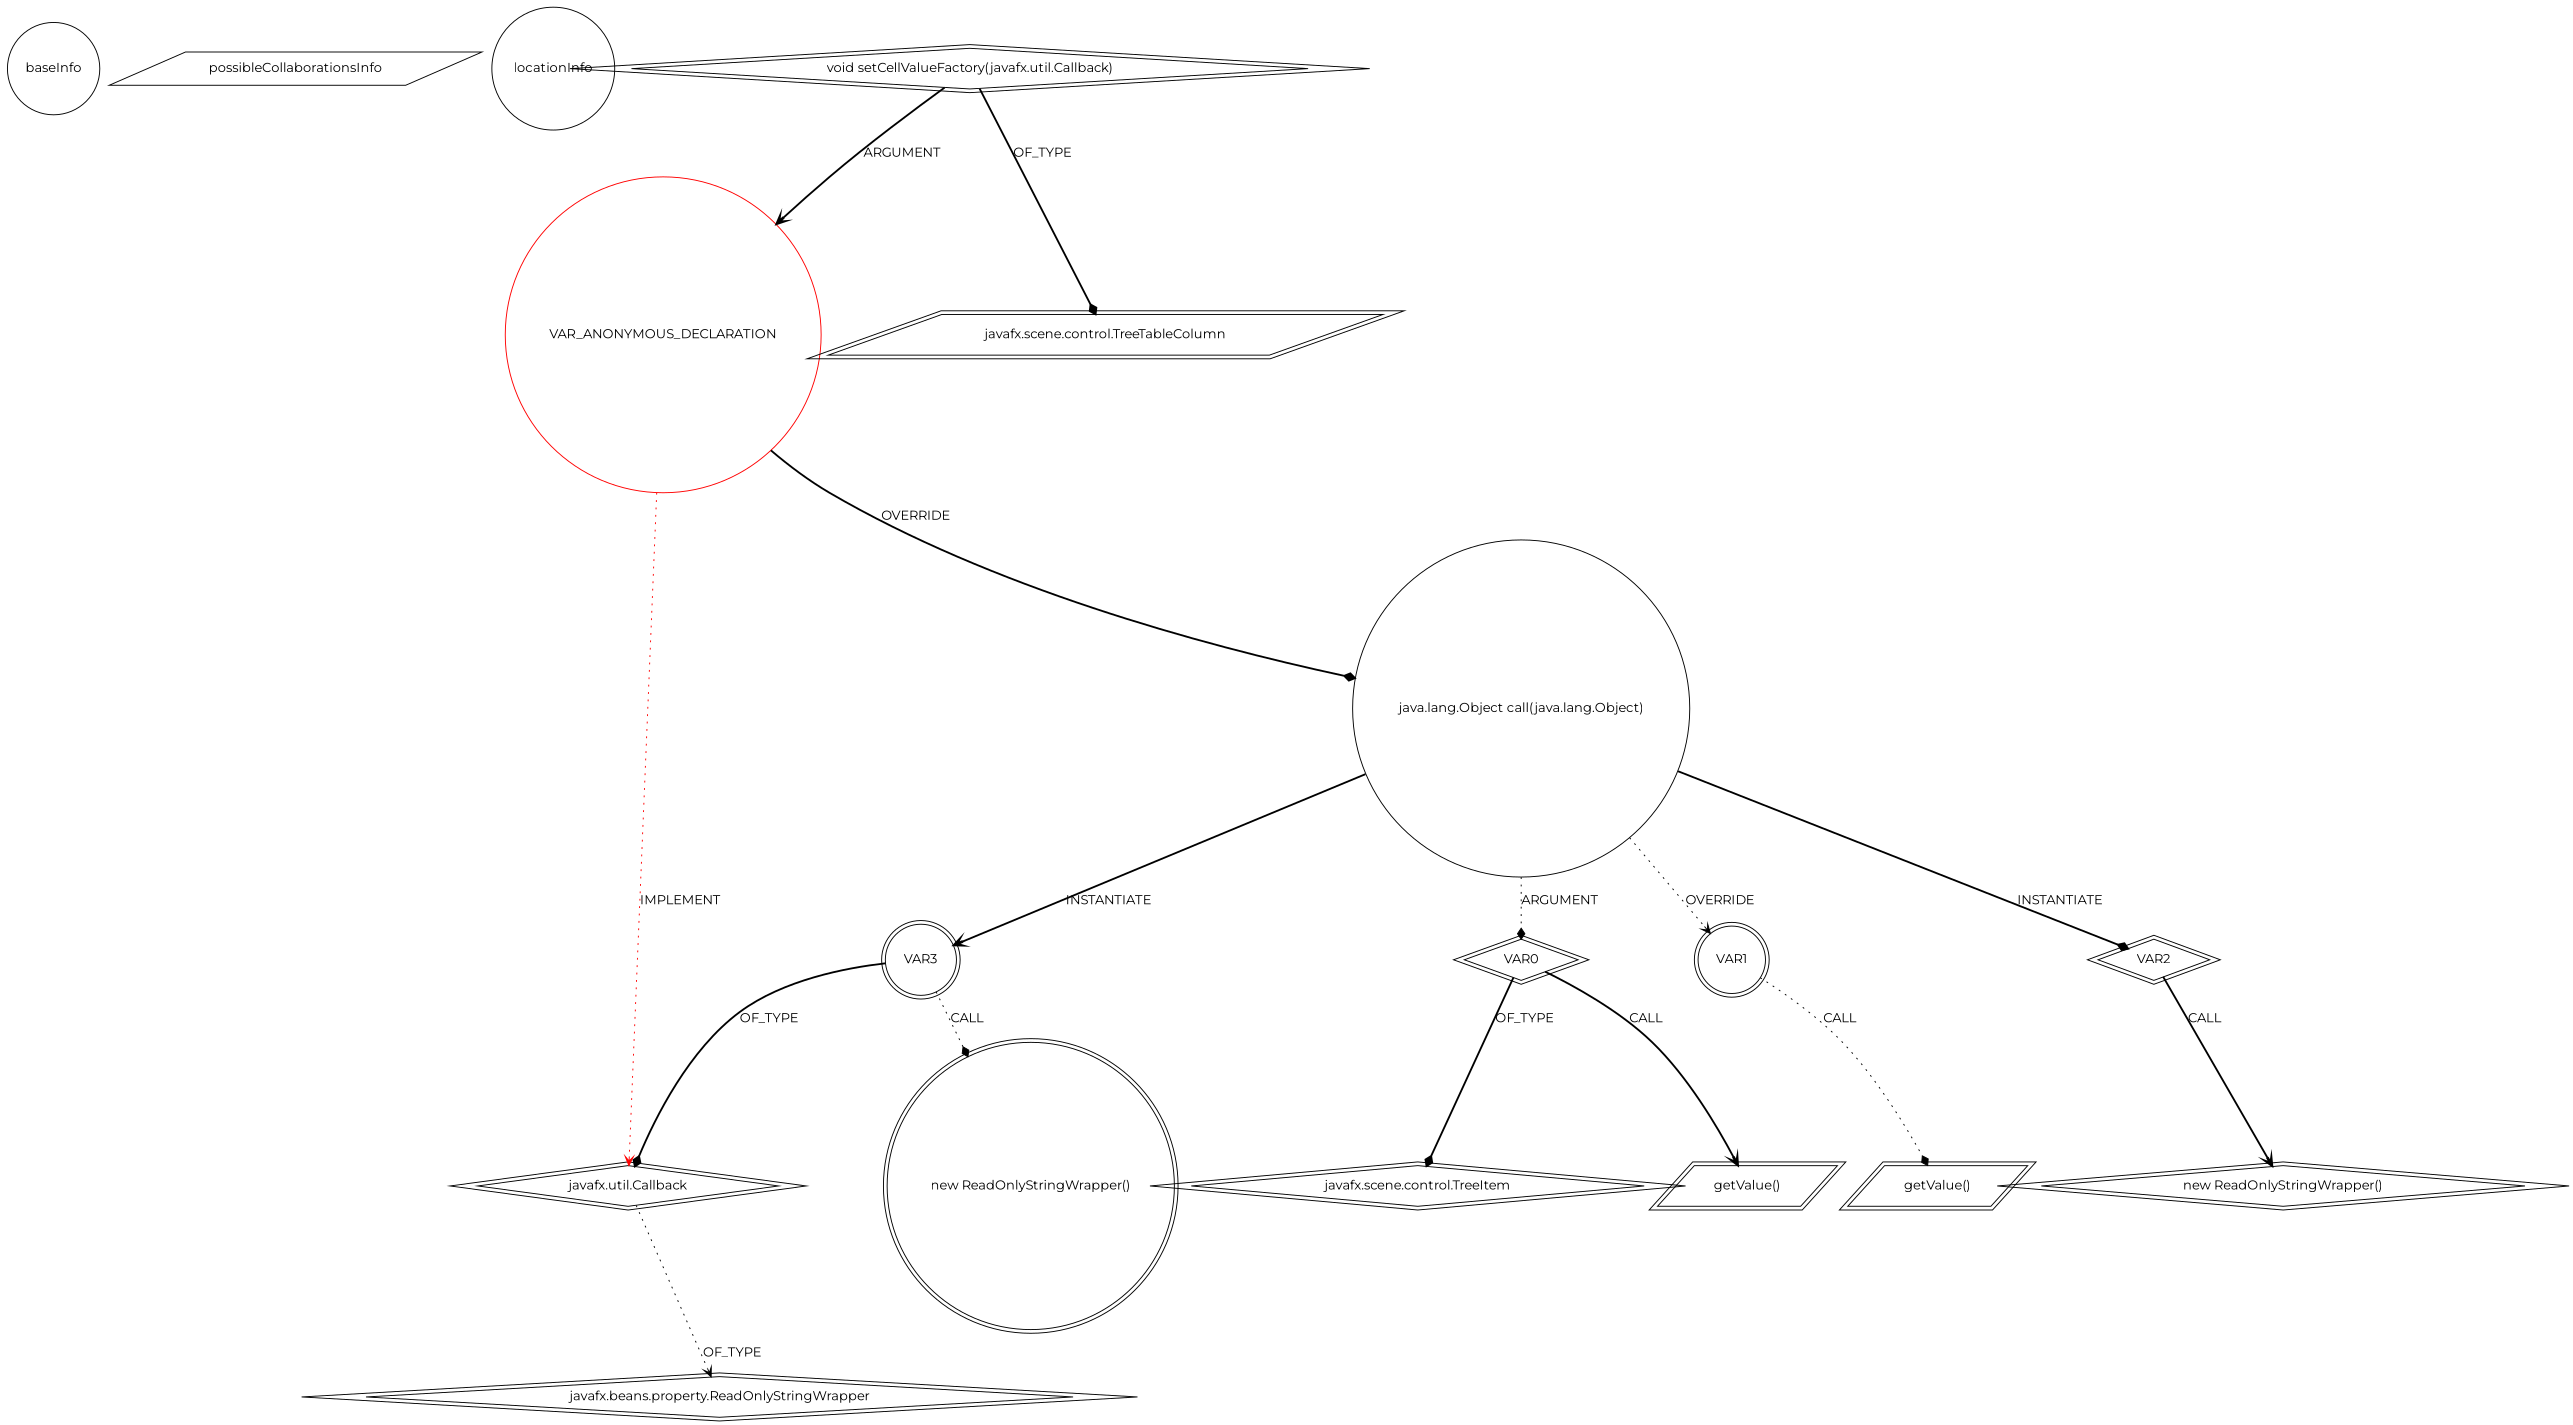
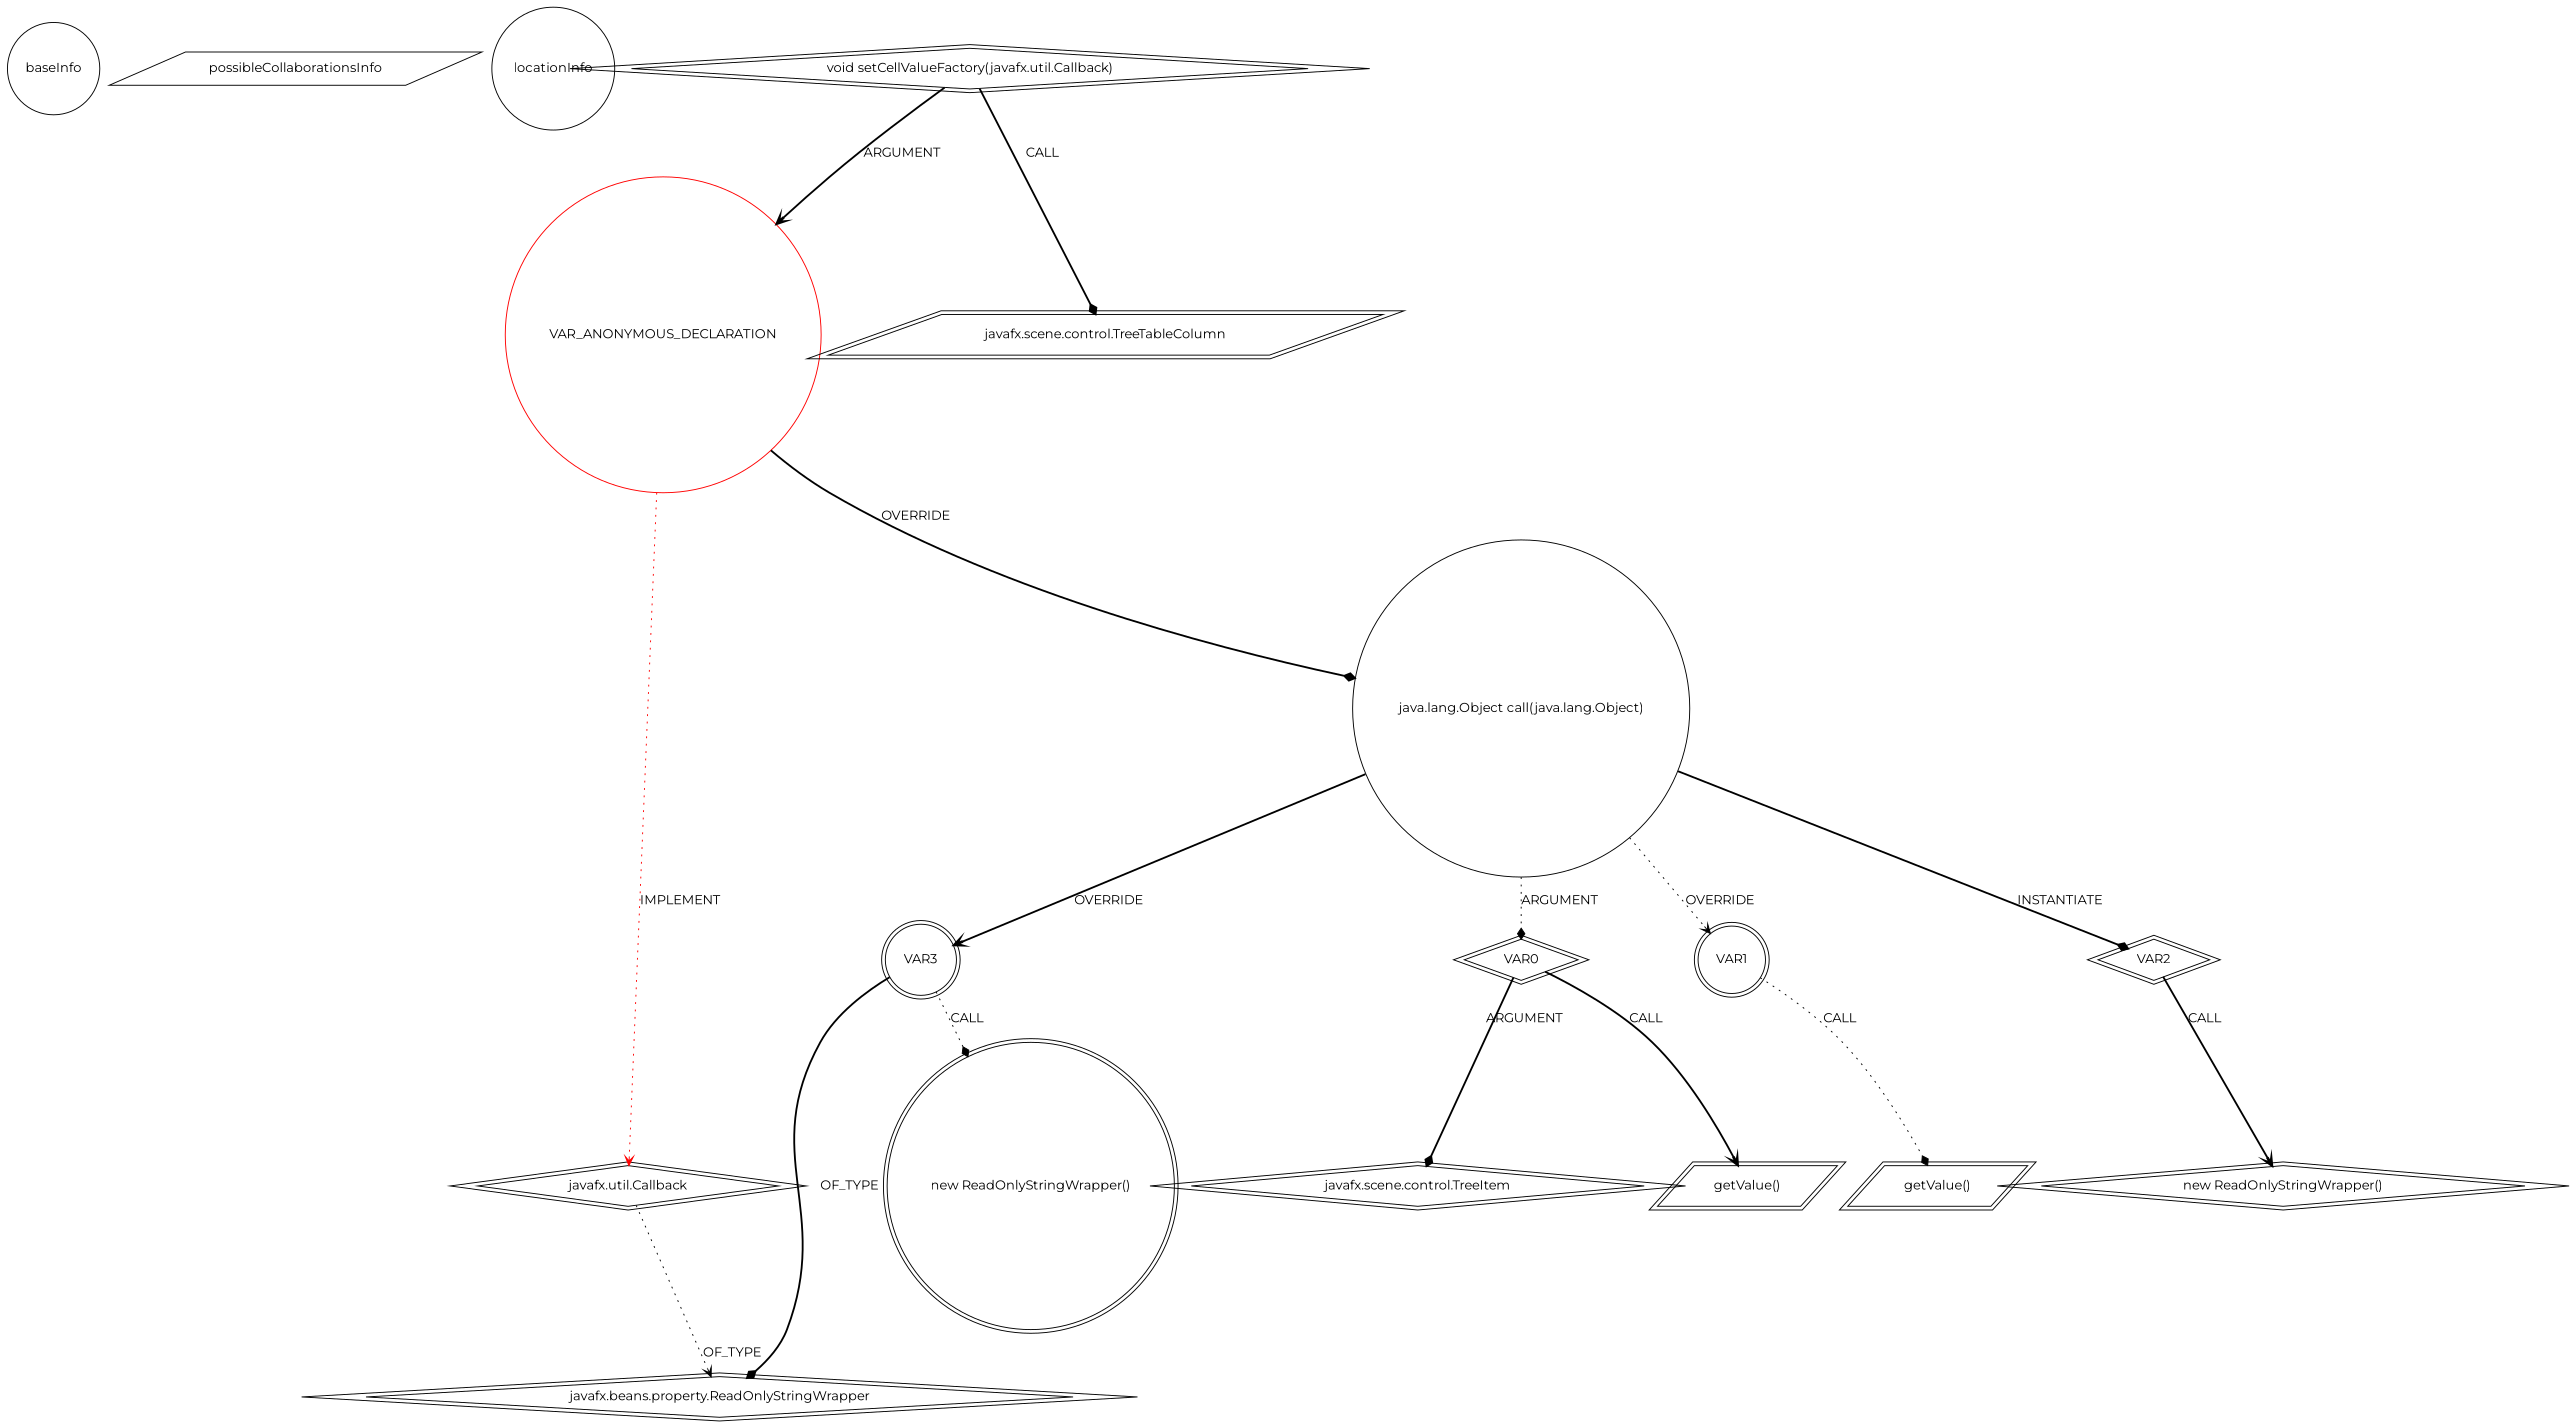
(1043, 153) -> (1043, 153)
(1109, 901) -> (1109, 901)
(731, 1019) -> (796, 1163)
(1525, 1019) -> (1525, 1019)
